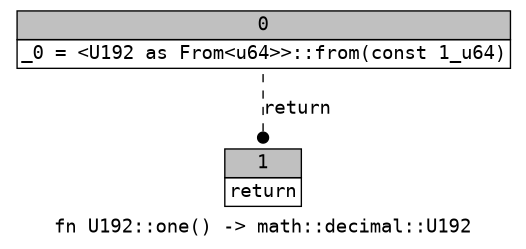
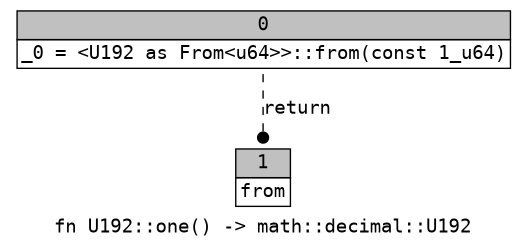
(263, 191) -> (263, 191)
